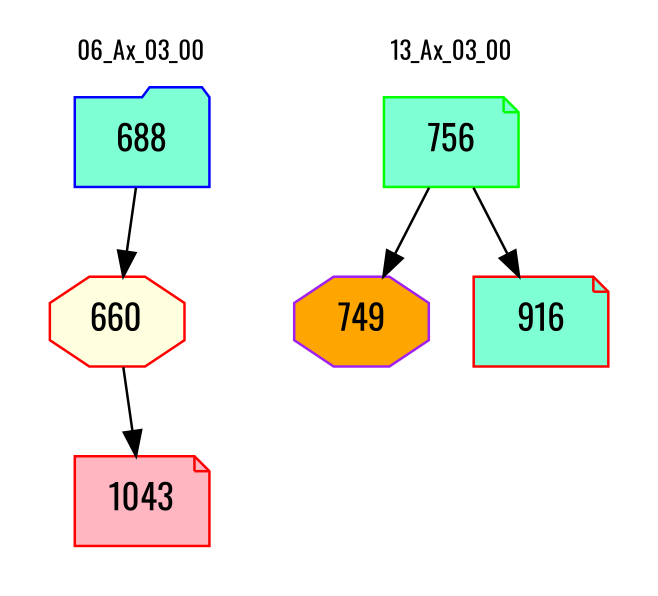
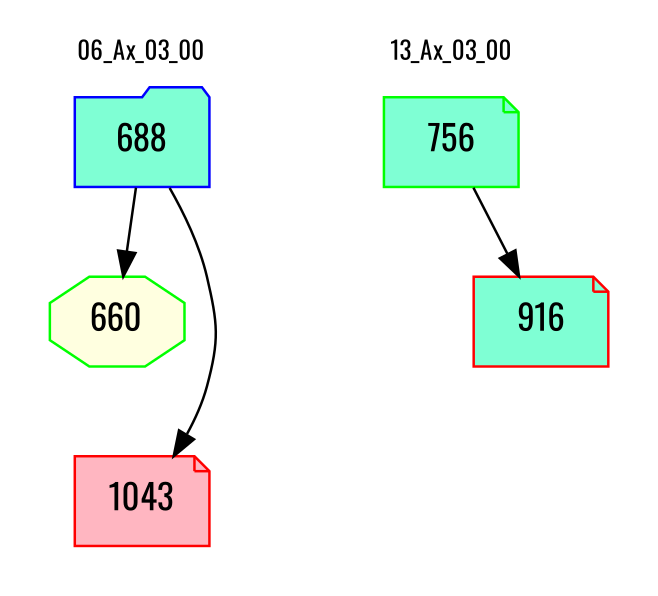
(117, 322) -> (117, 322)
(361, 322) -> none
(128, 399) -> (214, 309)
